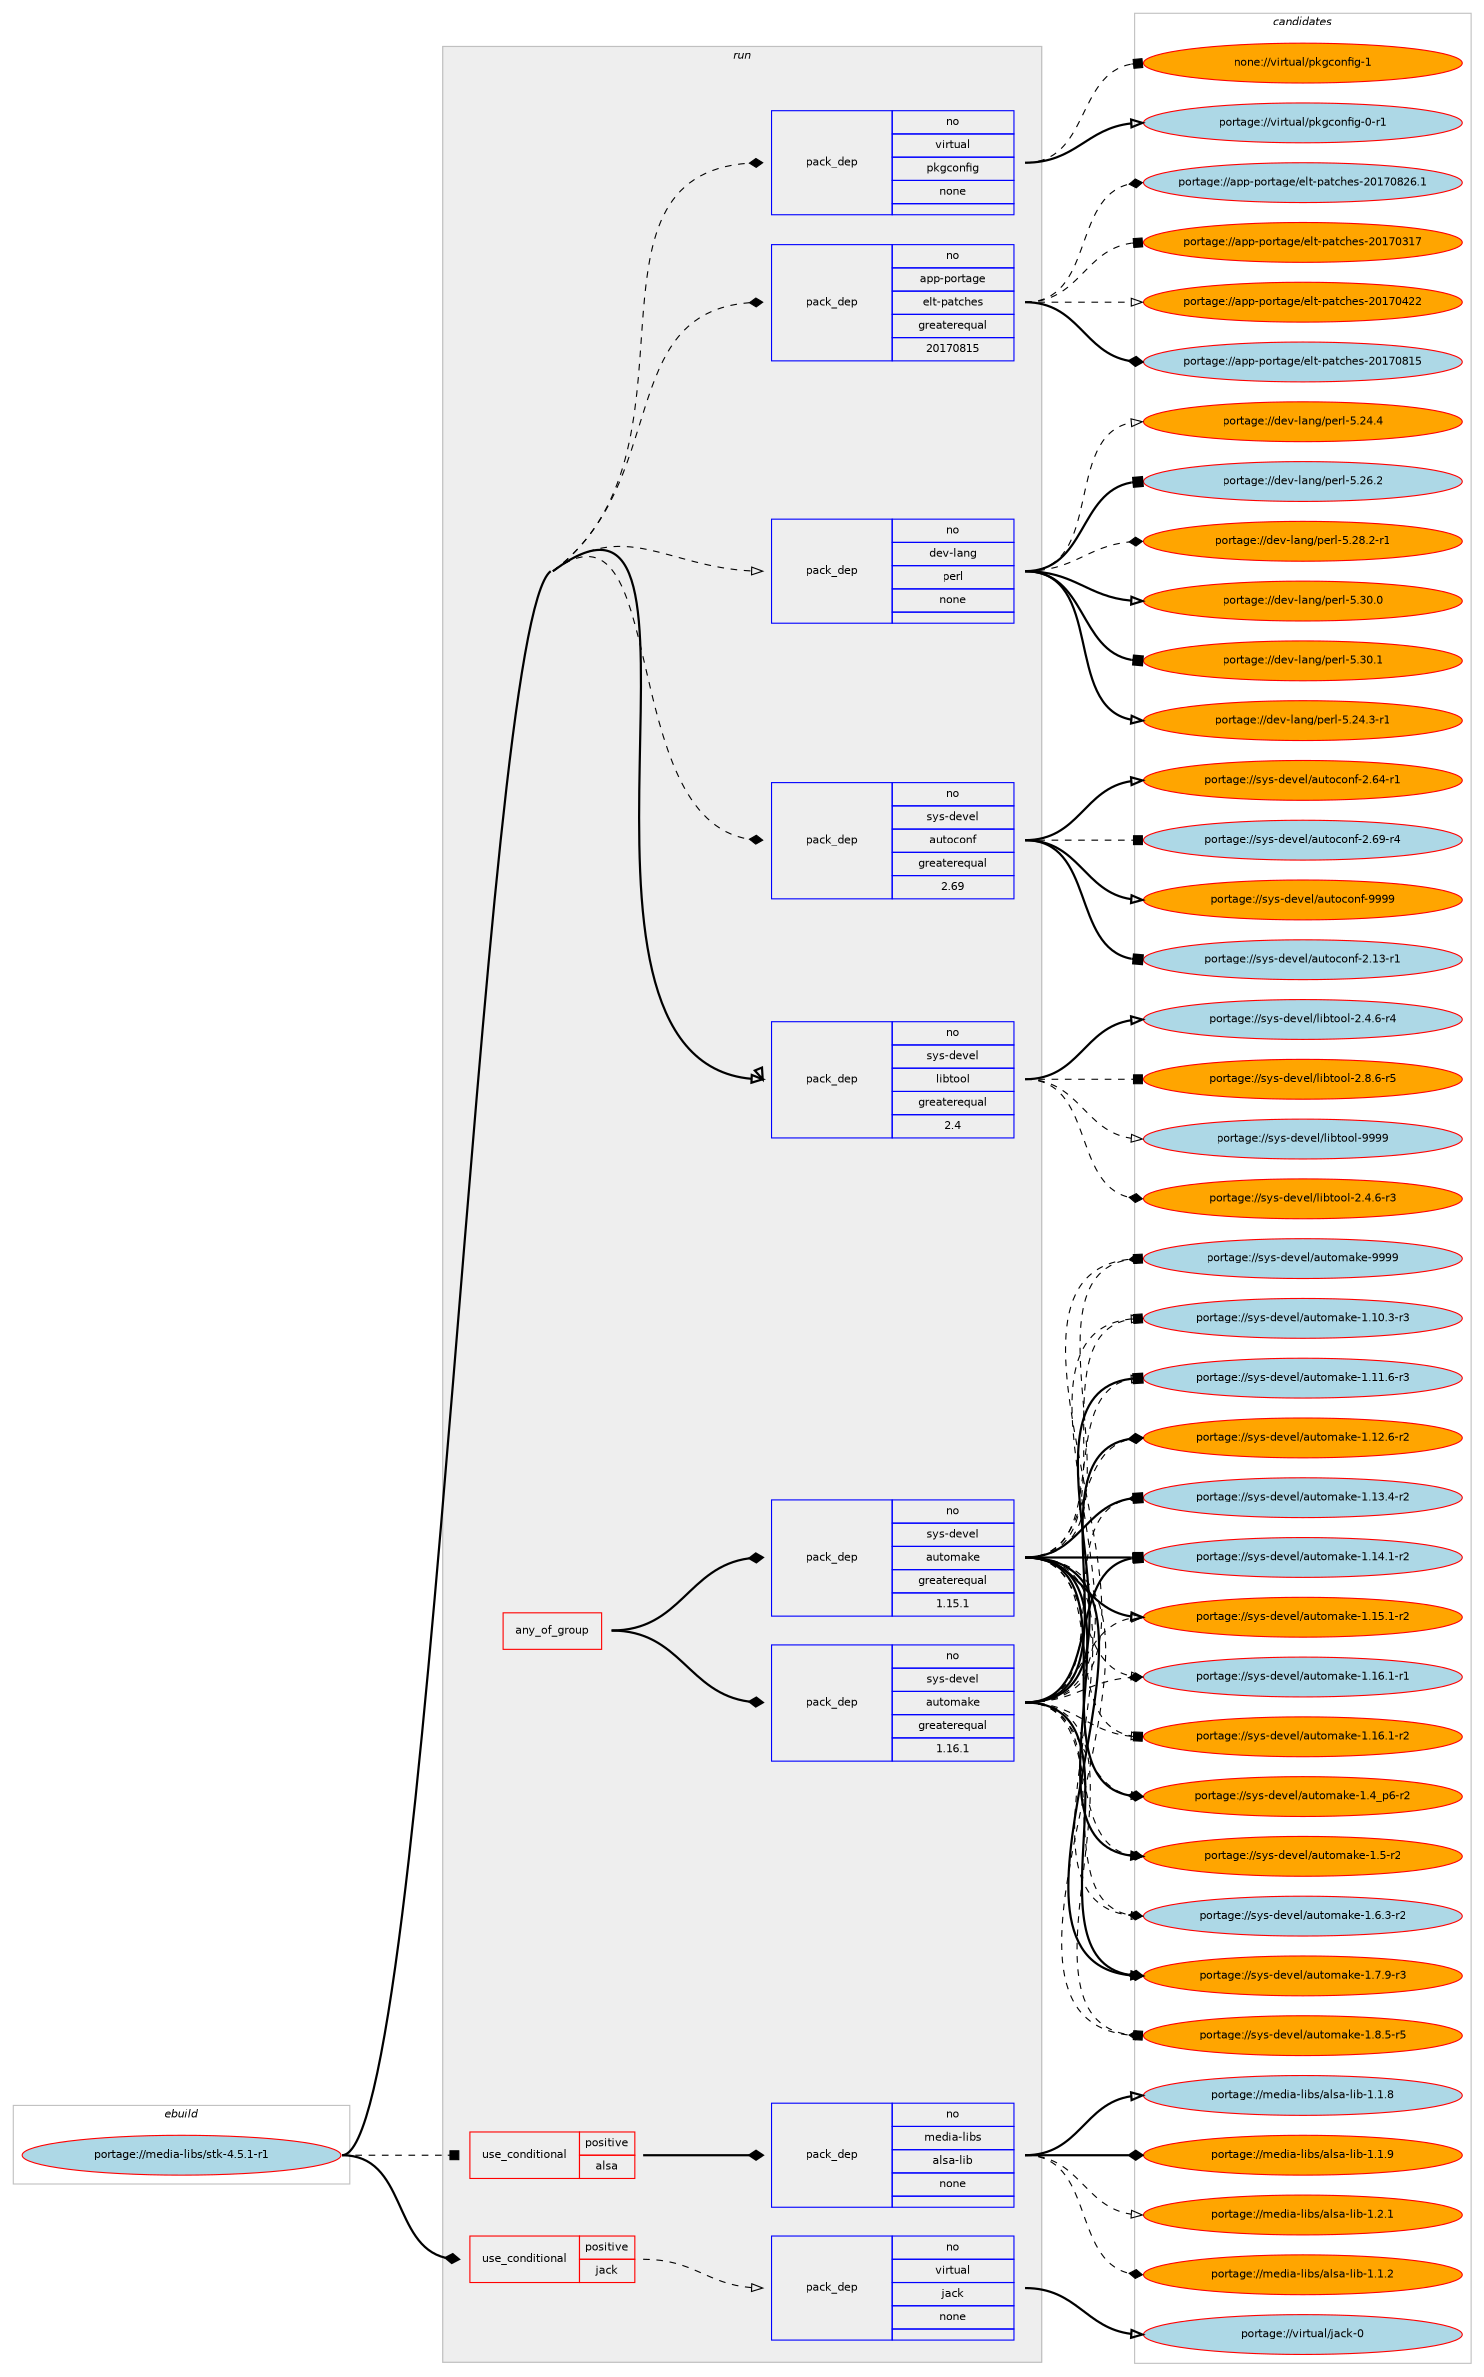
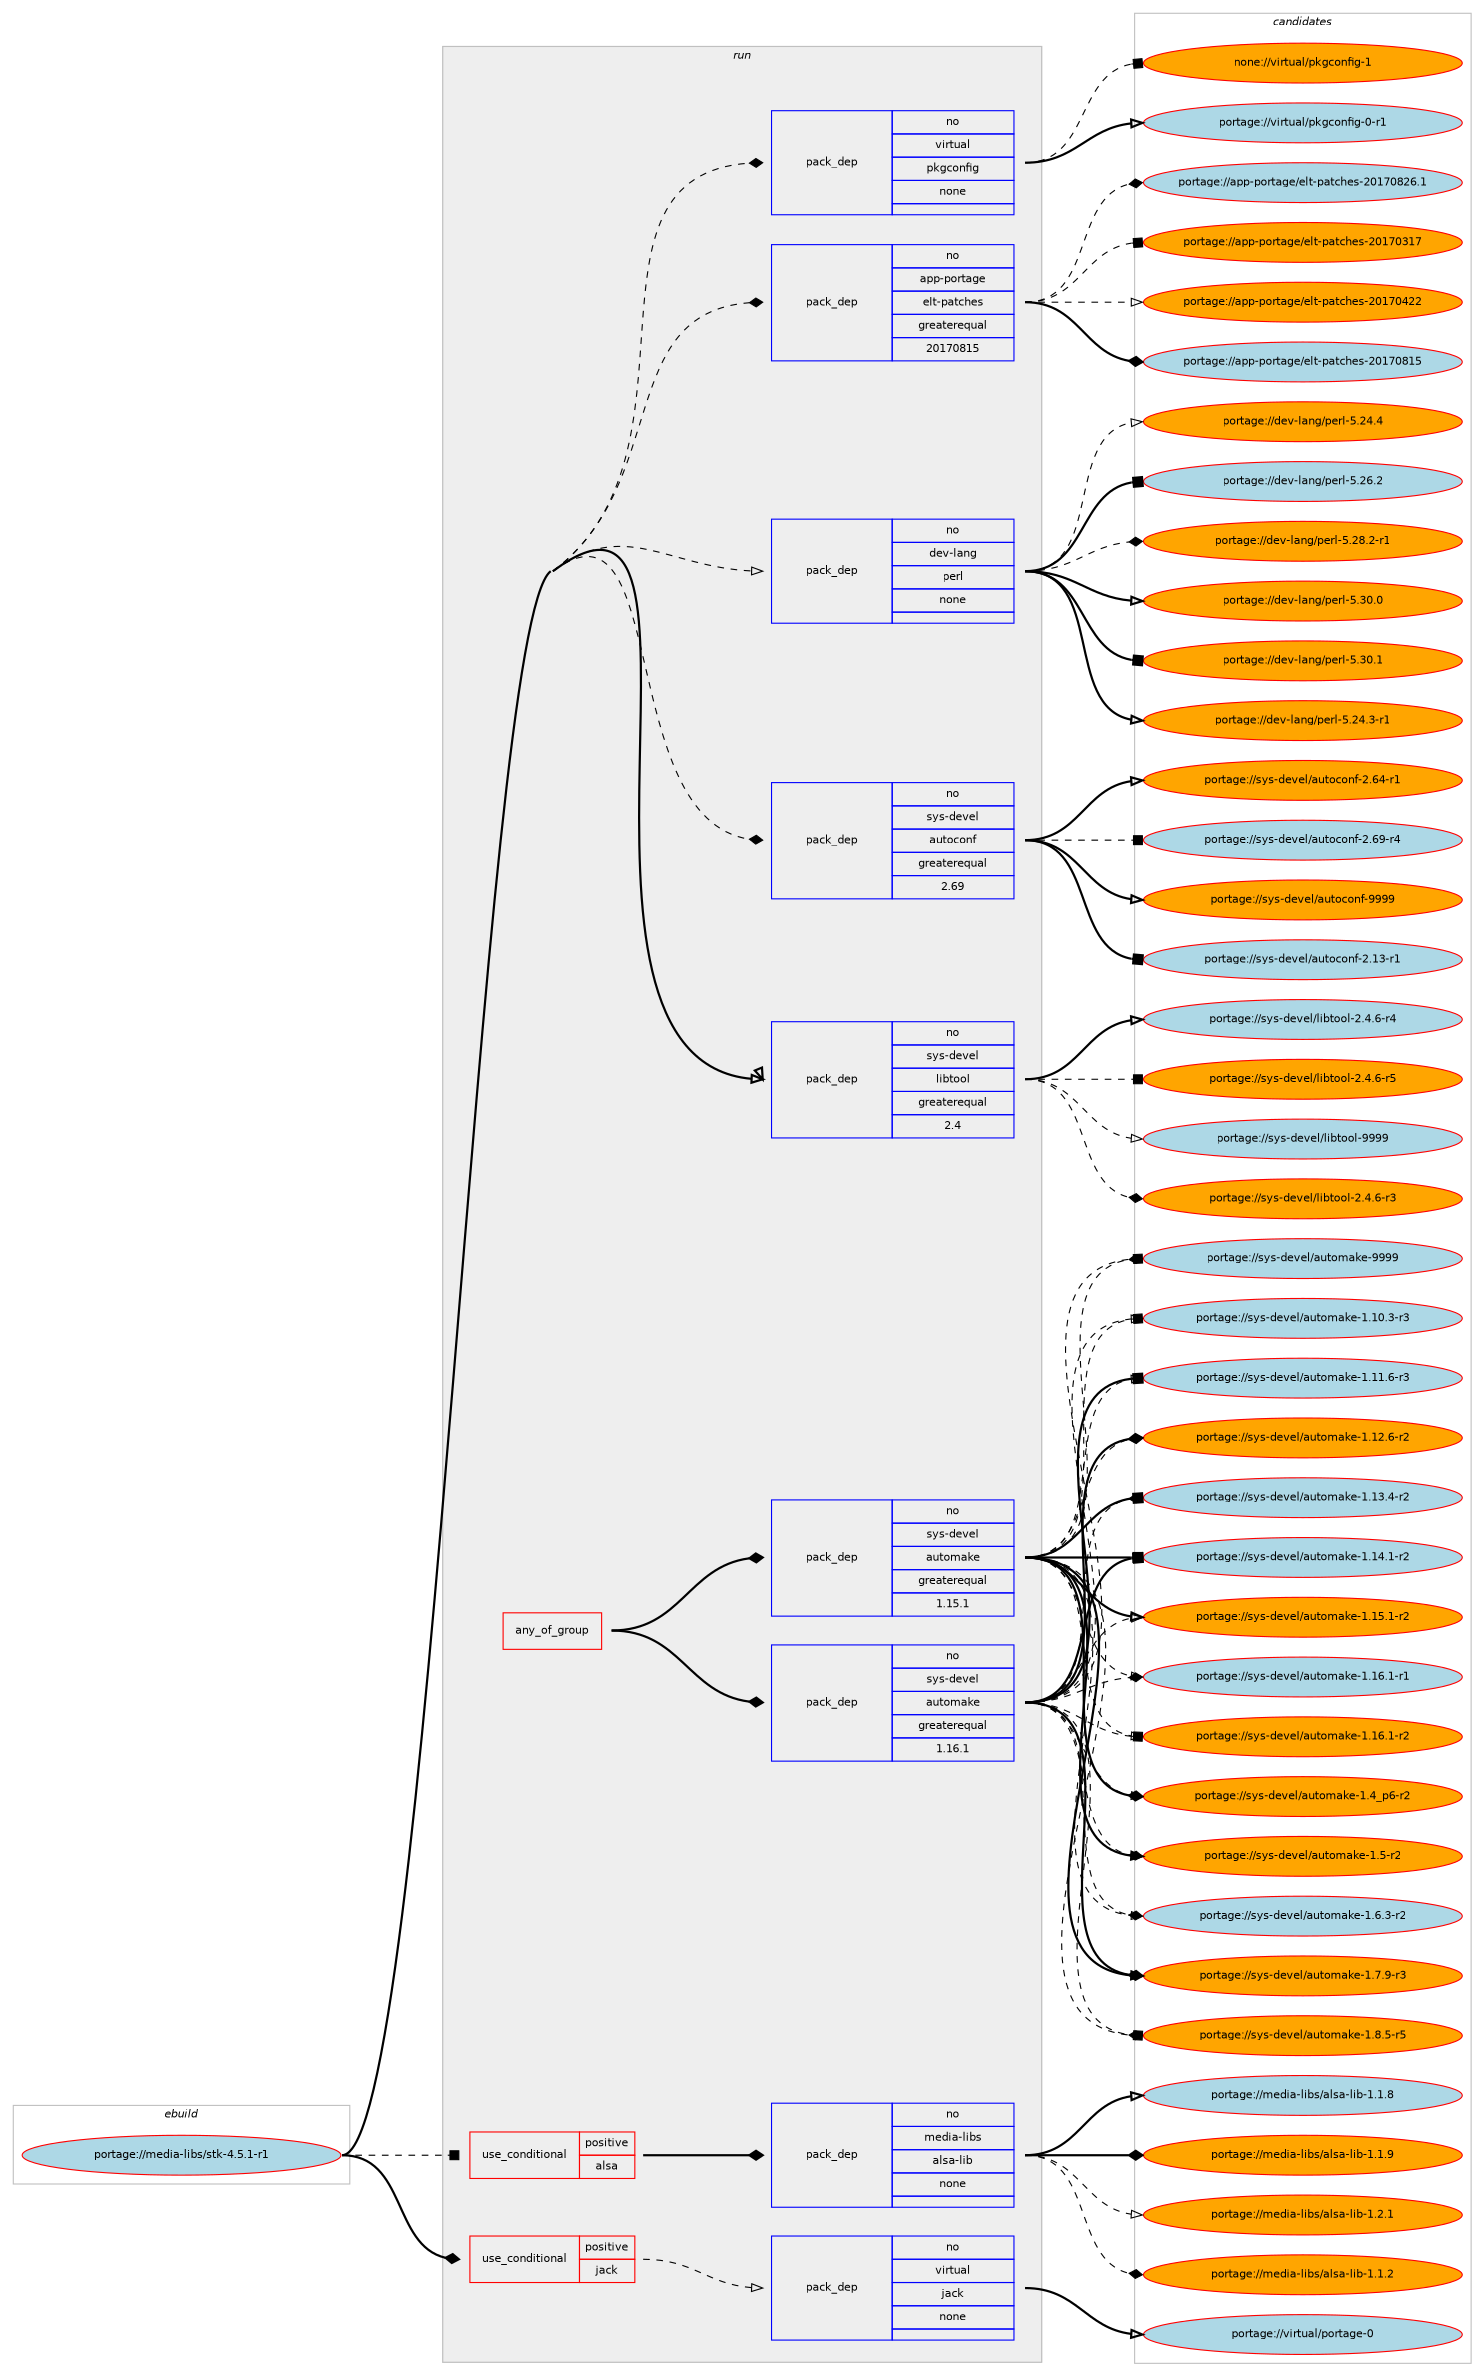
(1303, 1079) -> (1303, 1079)
(1303, 2335) -> (1303, 2335)
